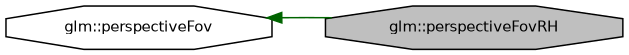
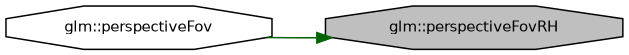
(307, 18) -> (292, 38)
